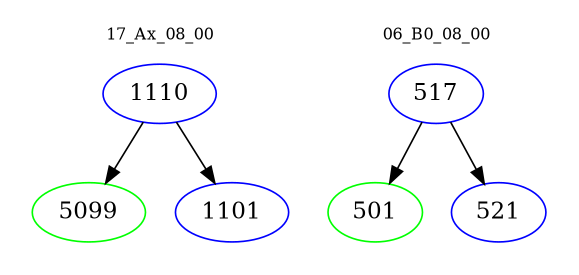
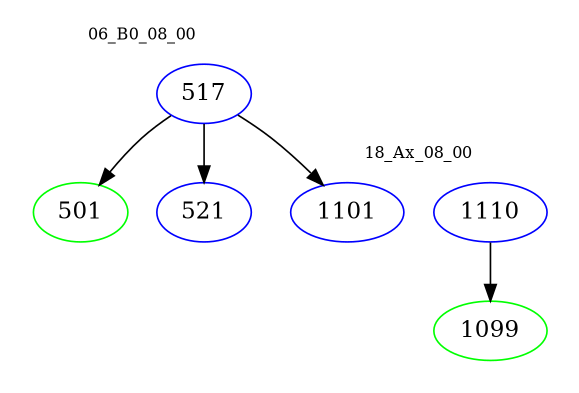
(160, 35) -> (419, 154)
(191, 146) -> (289, 152)
(89, 212) -> (490, 331)
